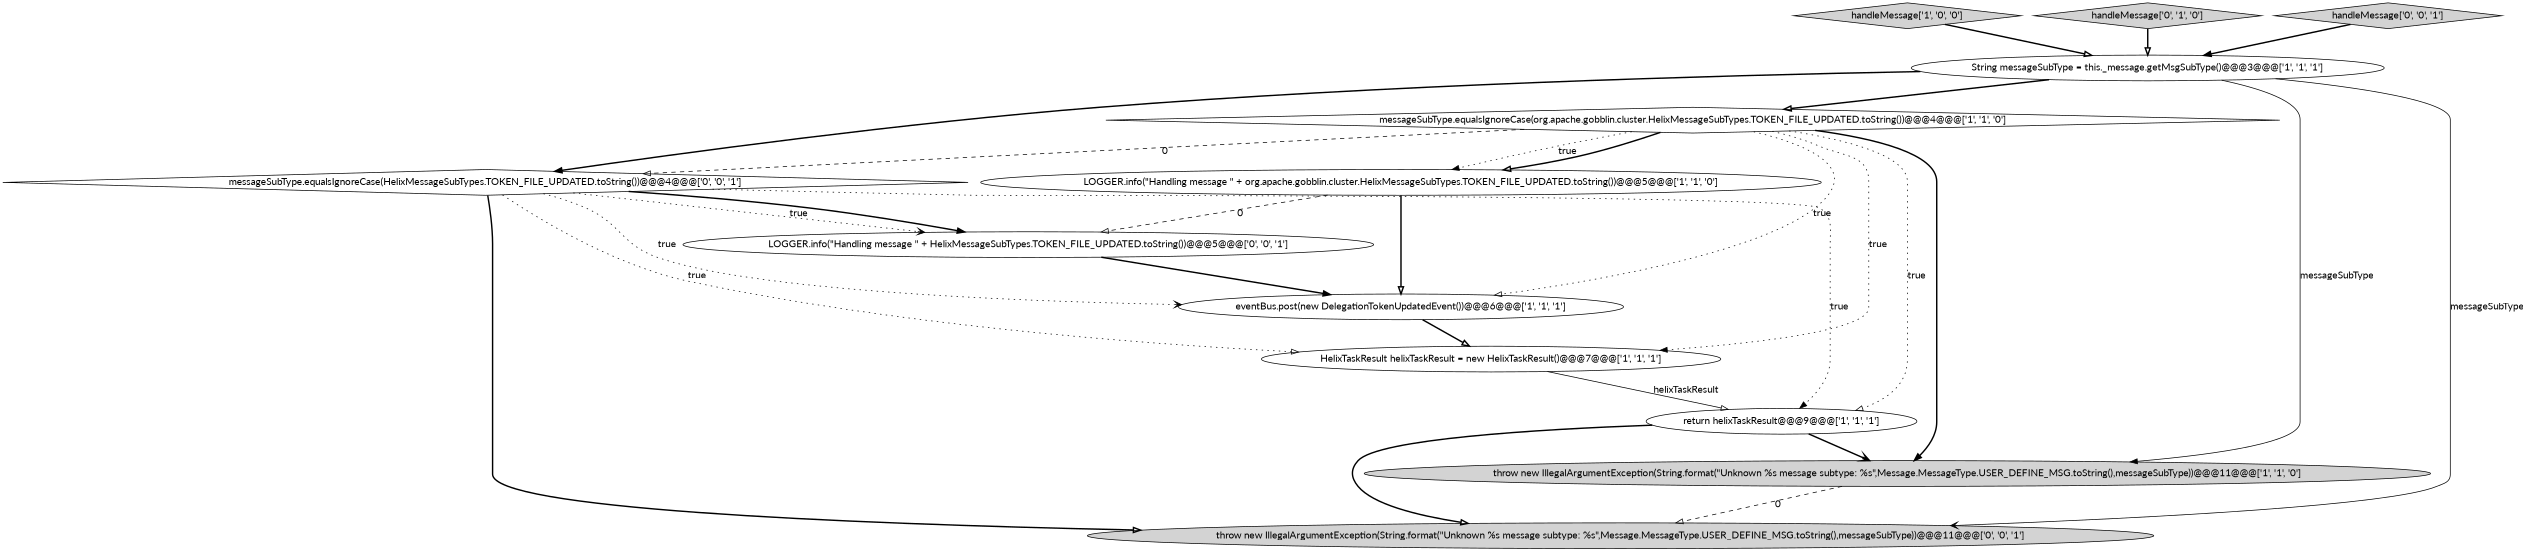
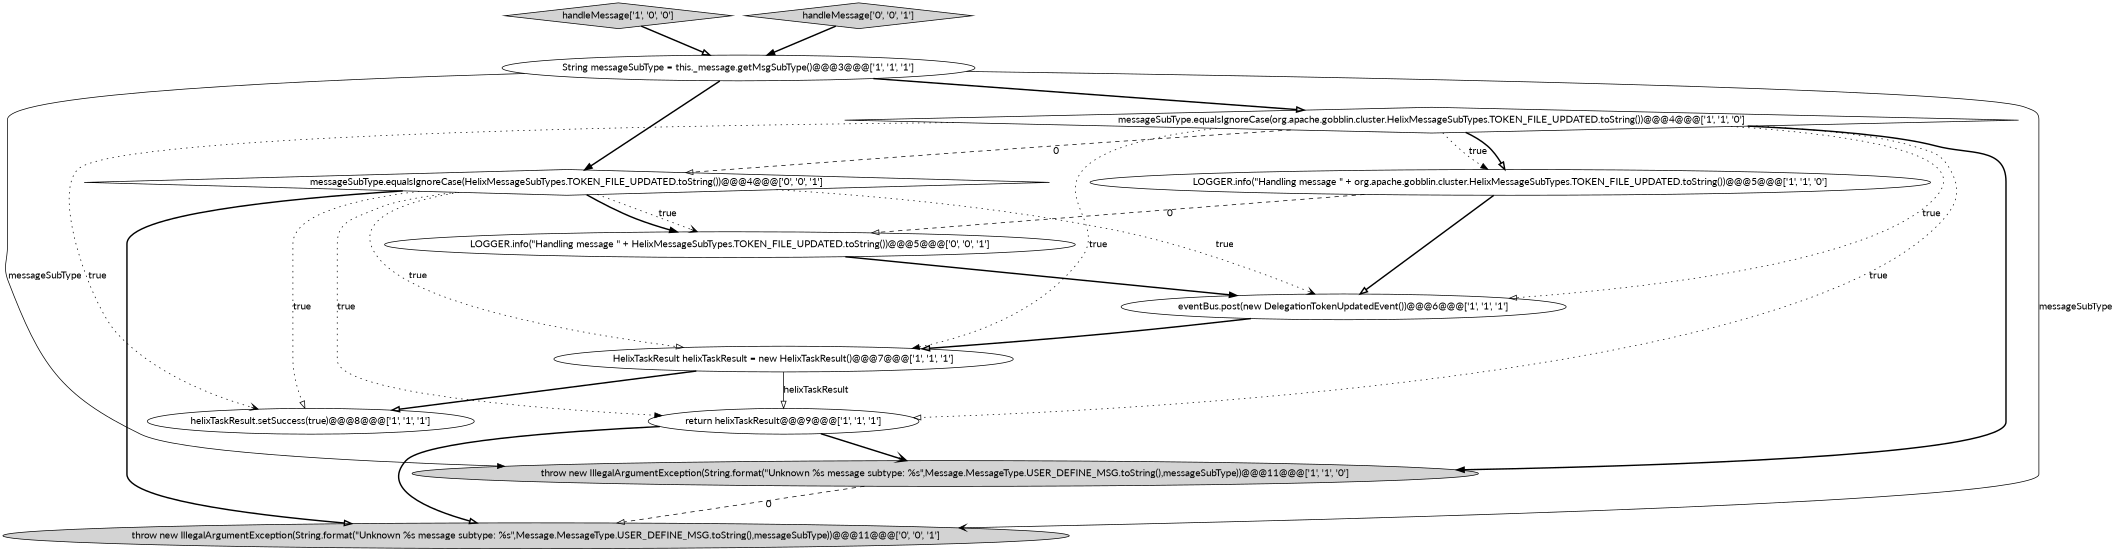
(2148, 16) -> none
none -> (311, 421)
